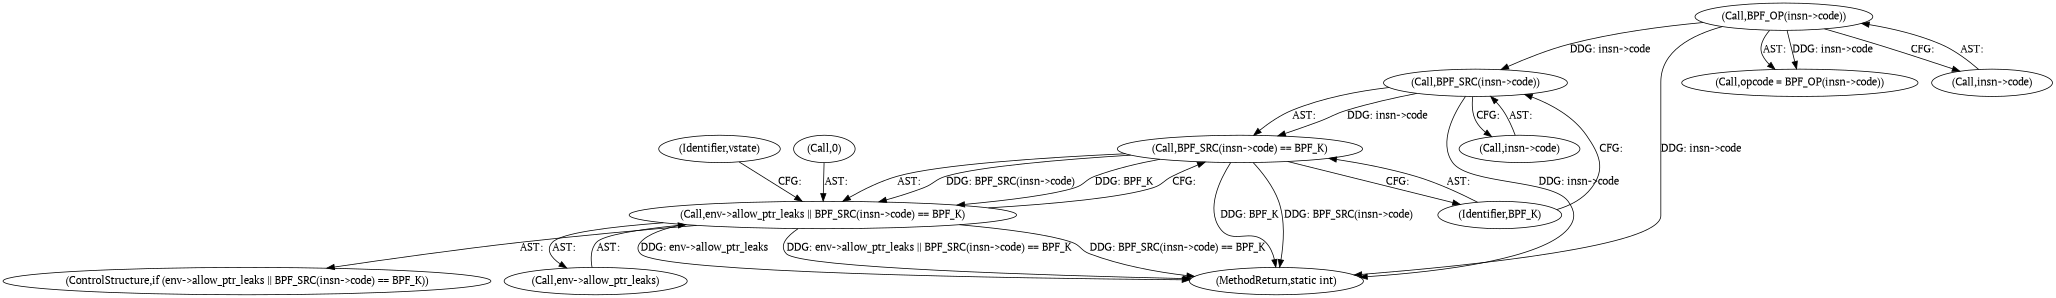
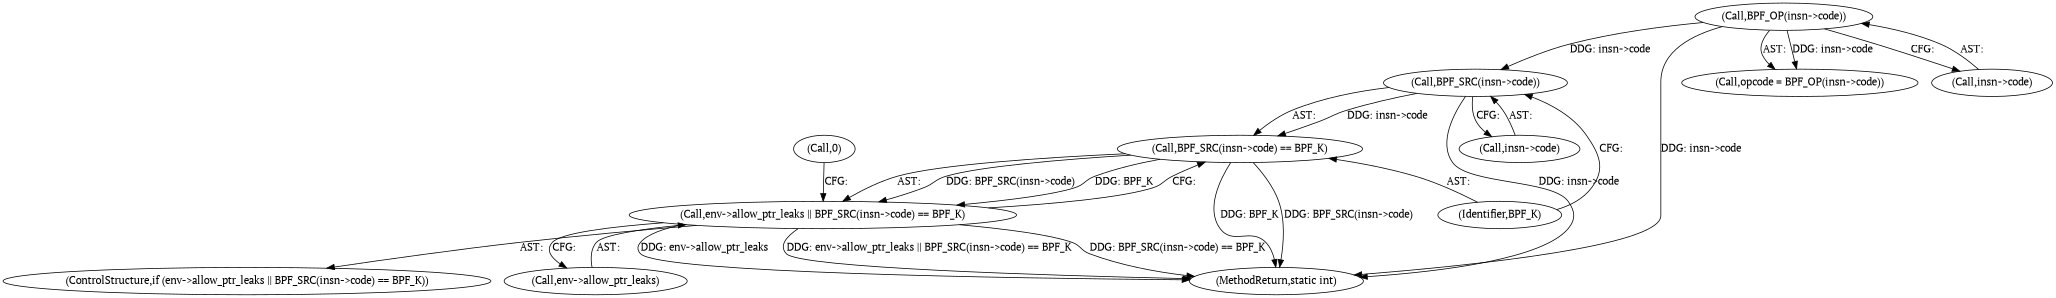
(720, 149) -> none
(838, 182) -> (838, 182)
(1370, 182) -> none
(566, 248) -> (566, 248)
